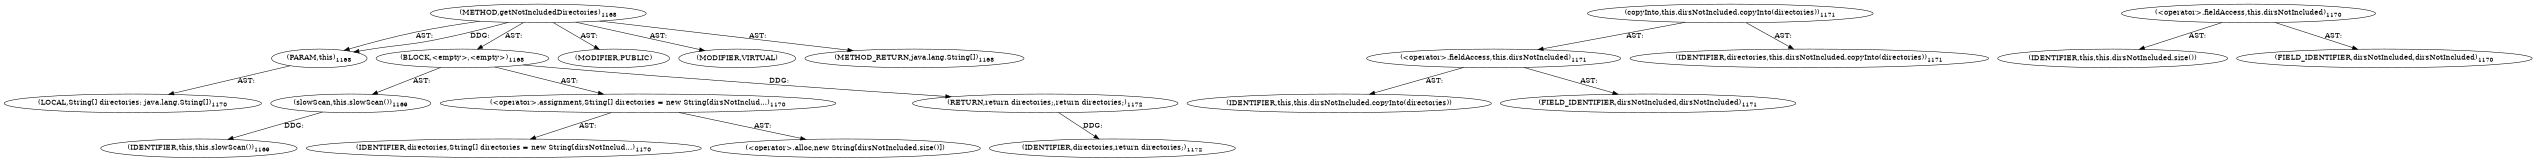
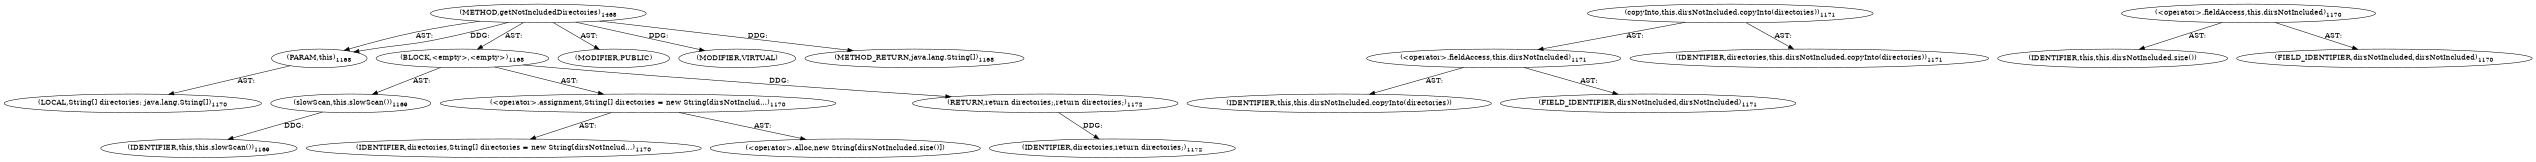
(609, 13) -> (609, 13)
(660, 36) -> (660, 36)
(759, 36) -> (759, 36)
